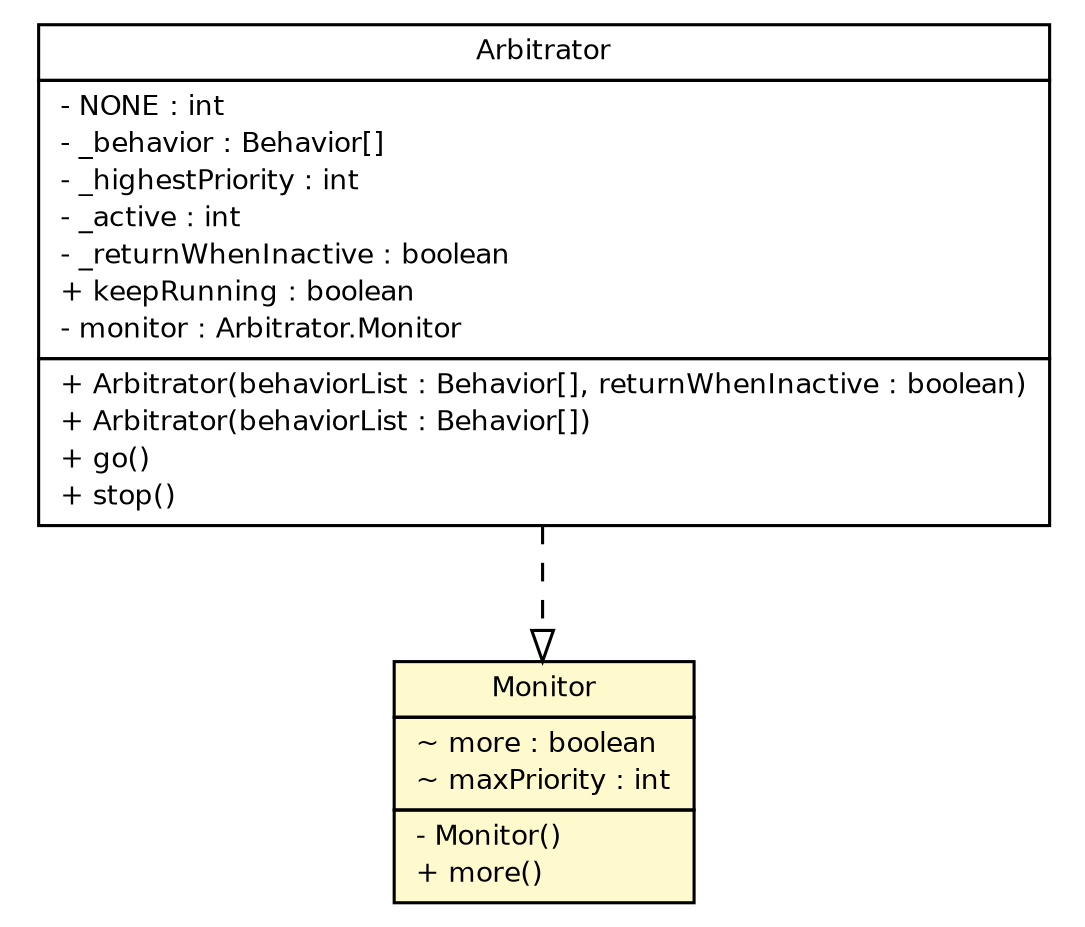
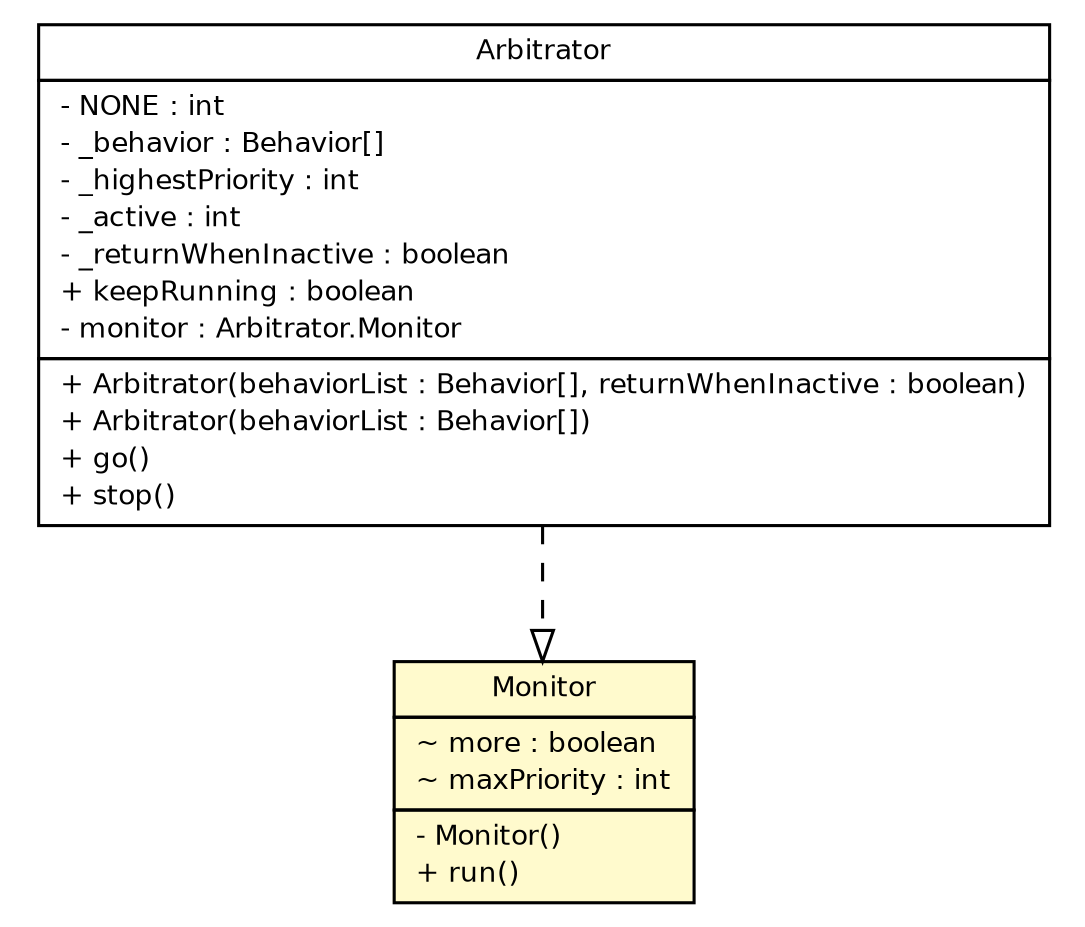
(481, 873) -> (468, 873)
